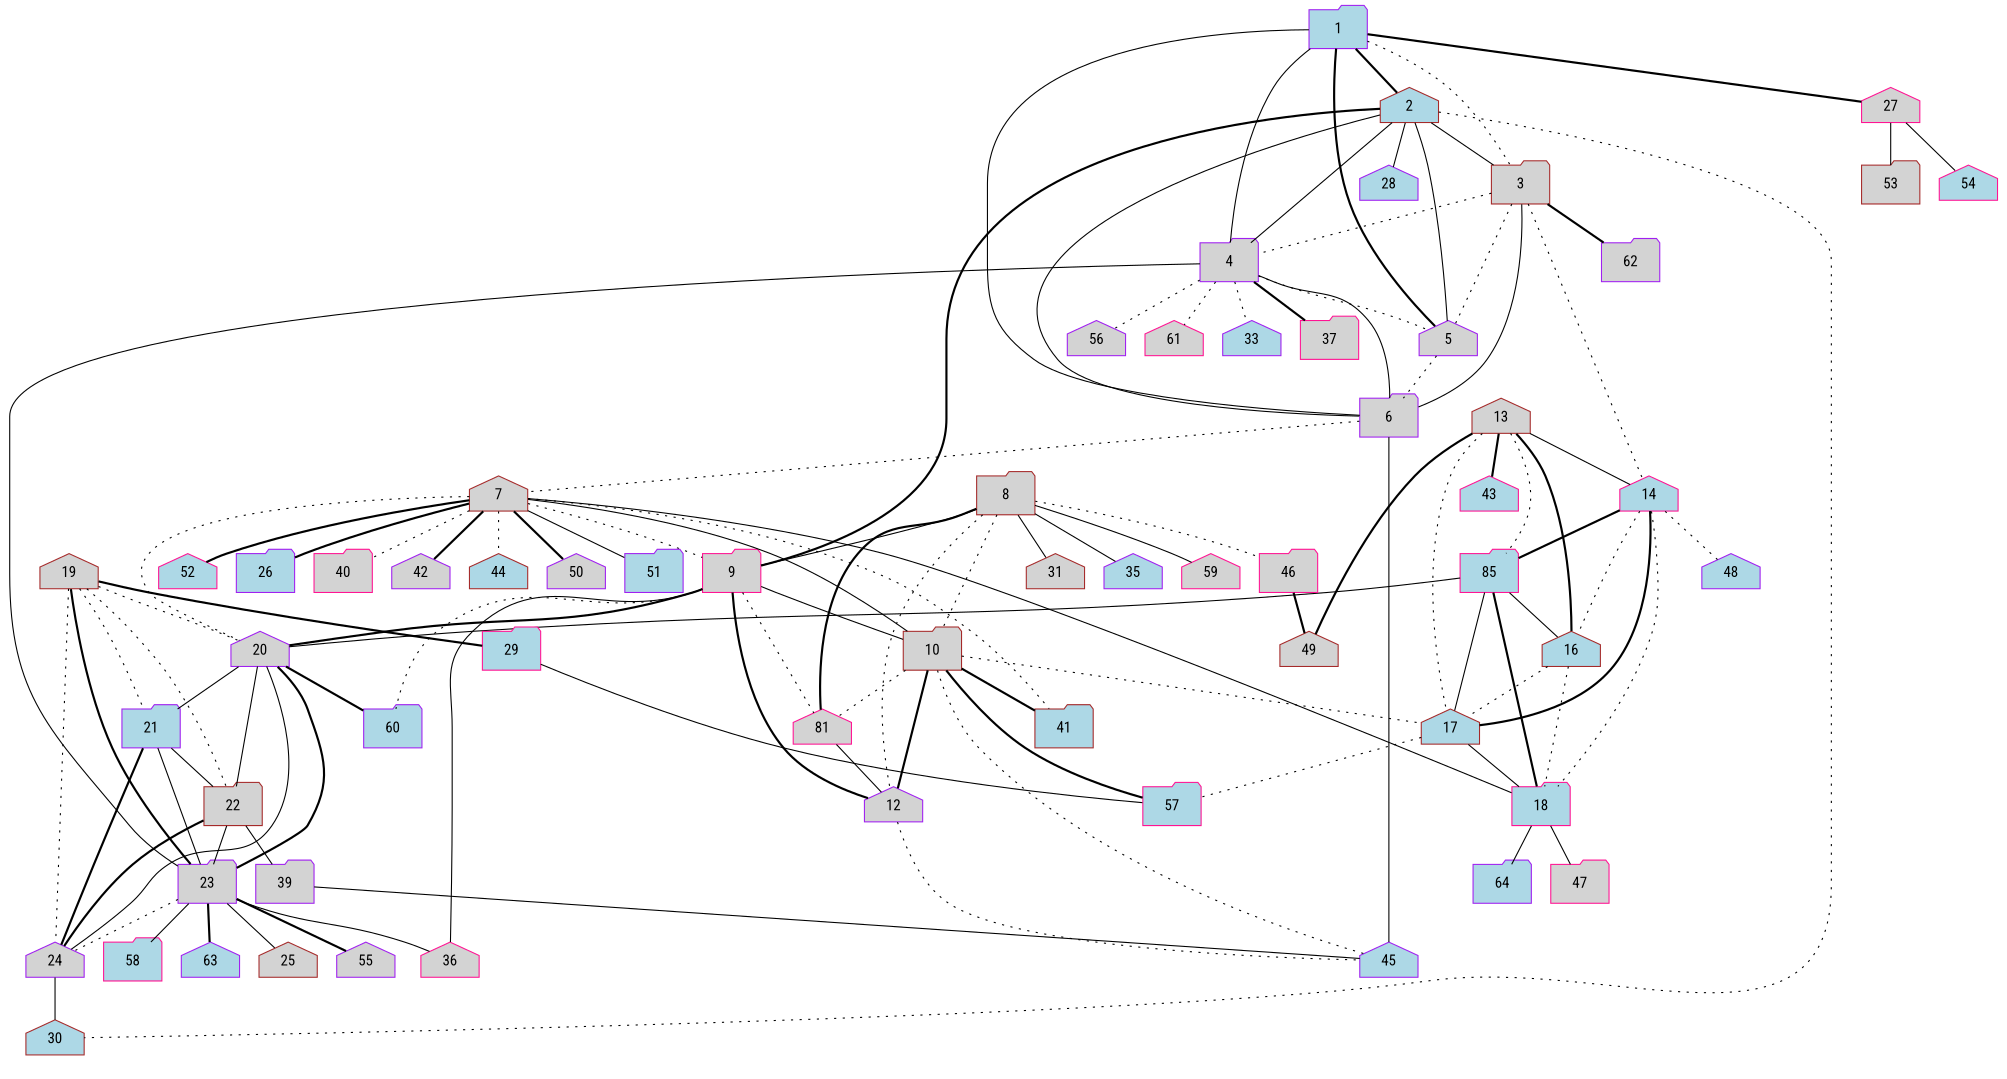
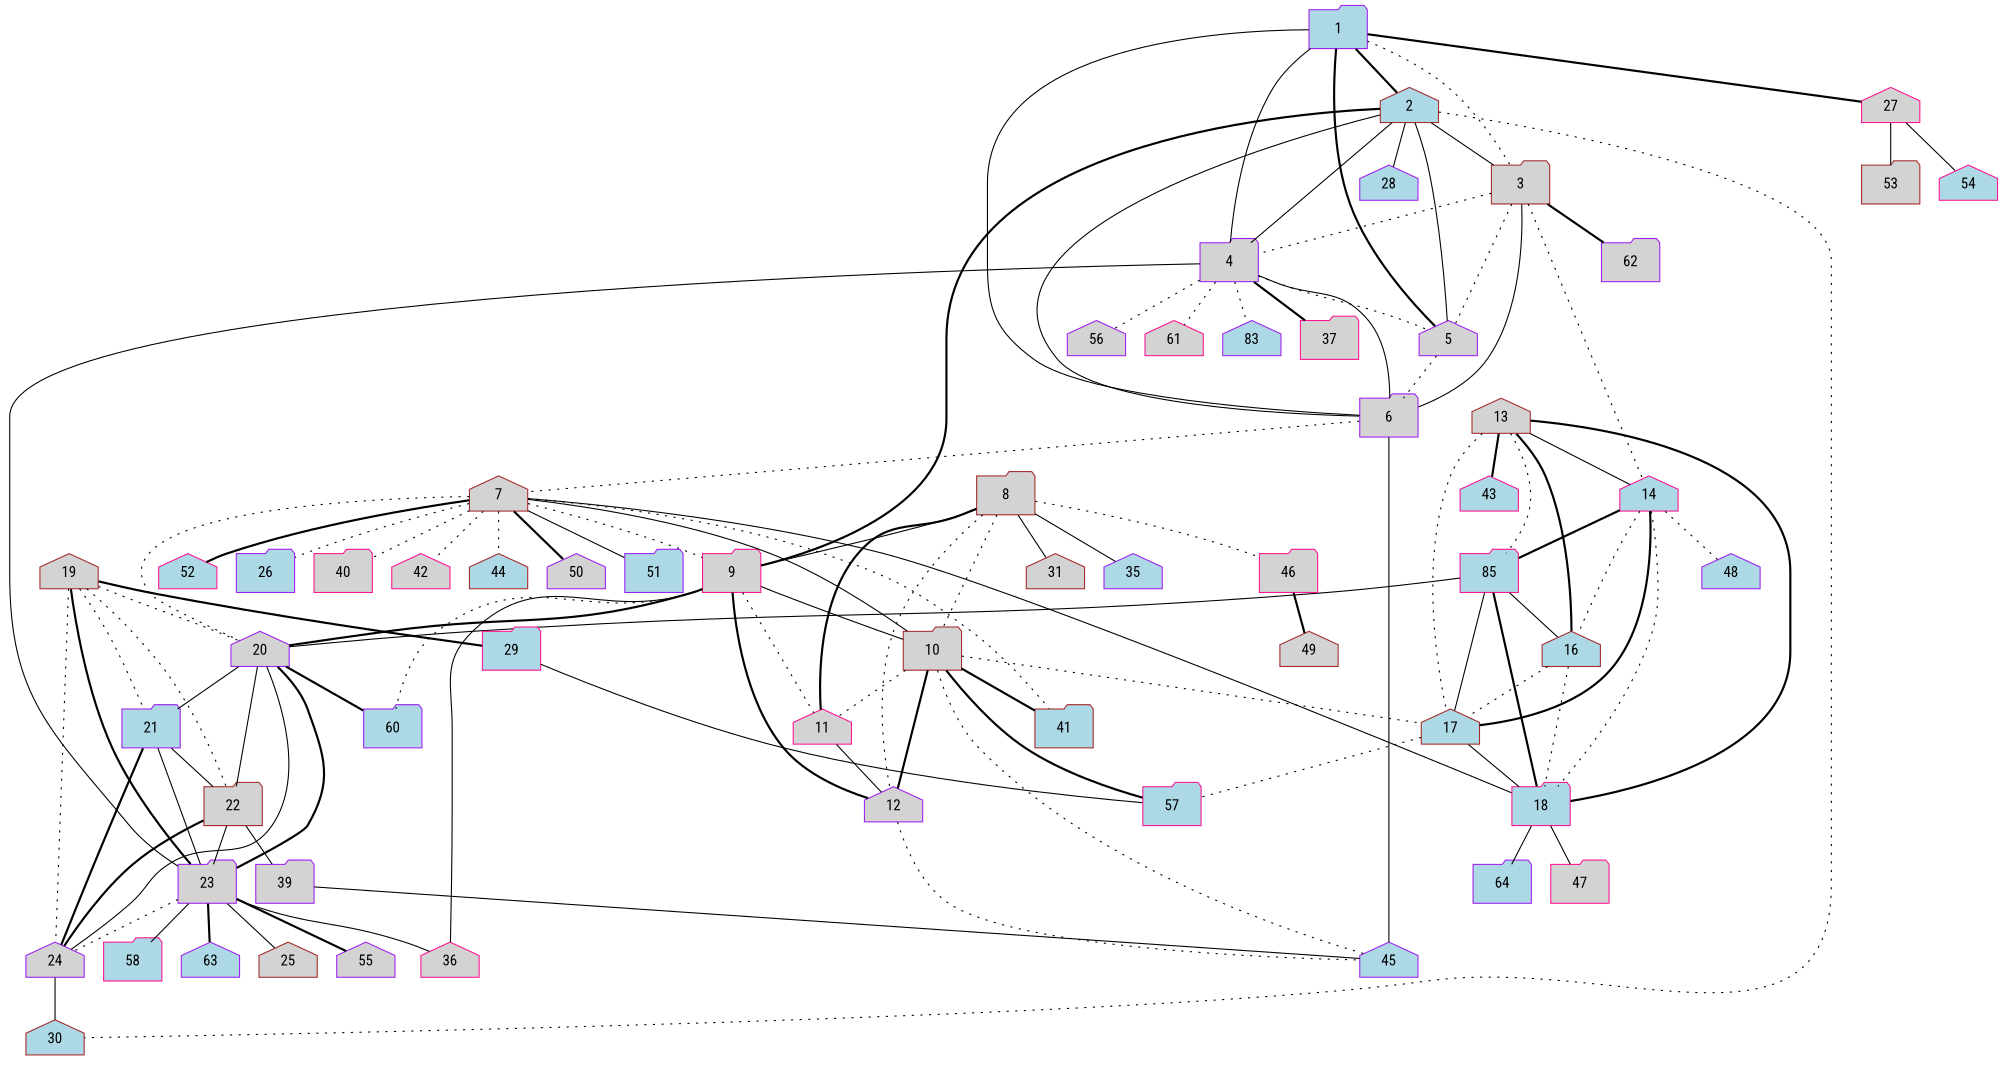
(1252, 340) -> (1252, 340)
(1378, 521) -> (1790, 592)
(381, 528) -> (381, 528)
(459, 535) -> (459, 535)
(421, 573) -> (421, 573)
(1211, 573) -> none
(822, 728) -> (822, 728)
